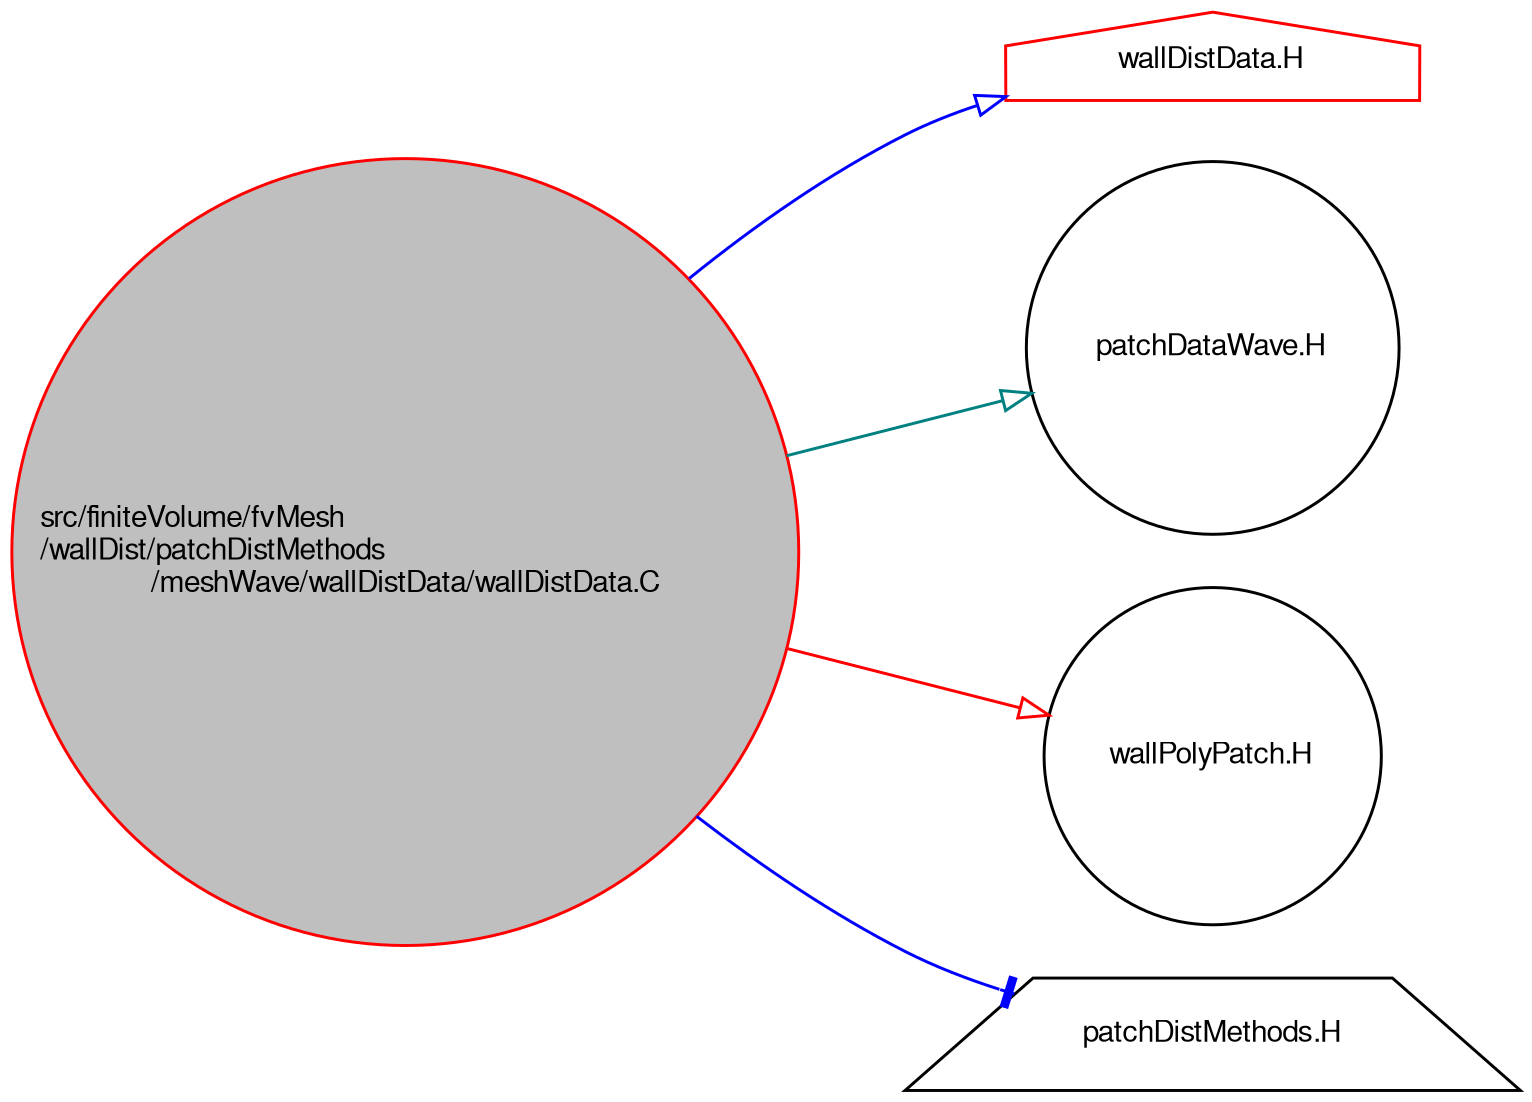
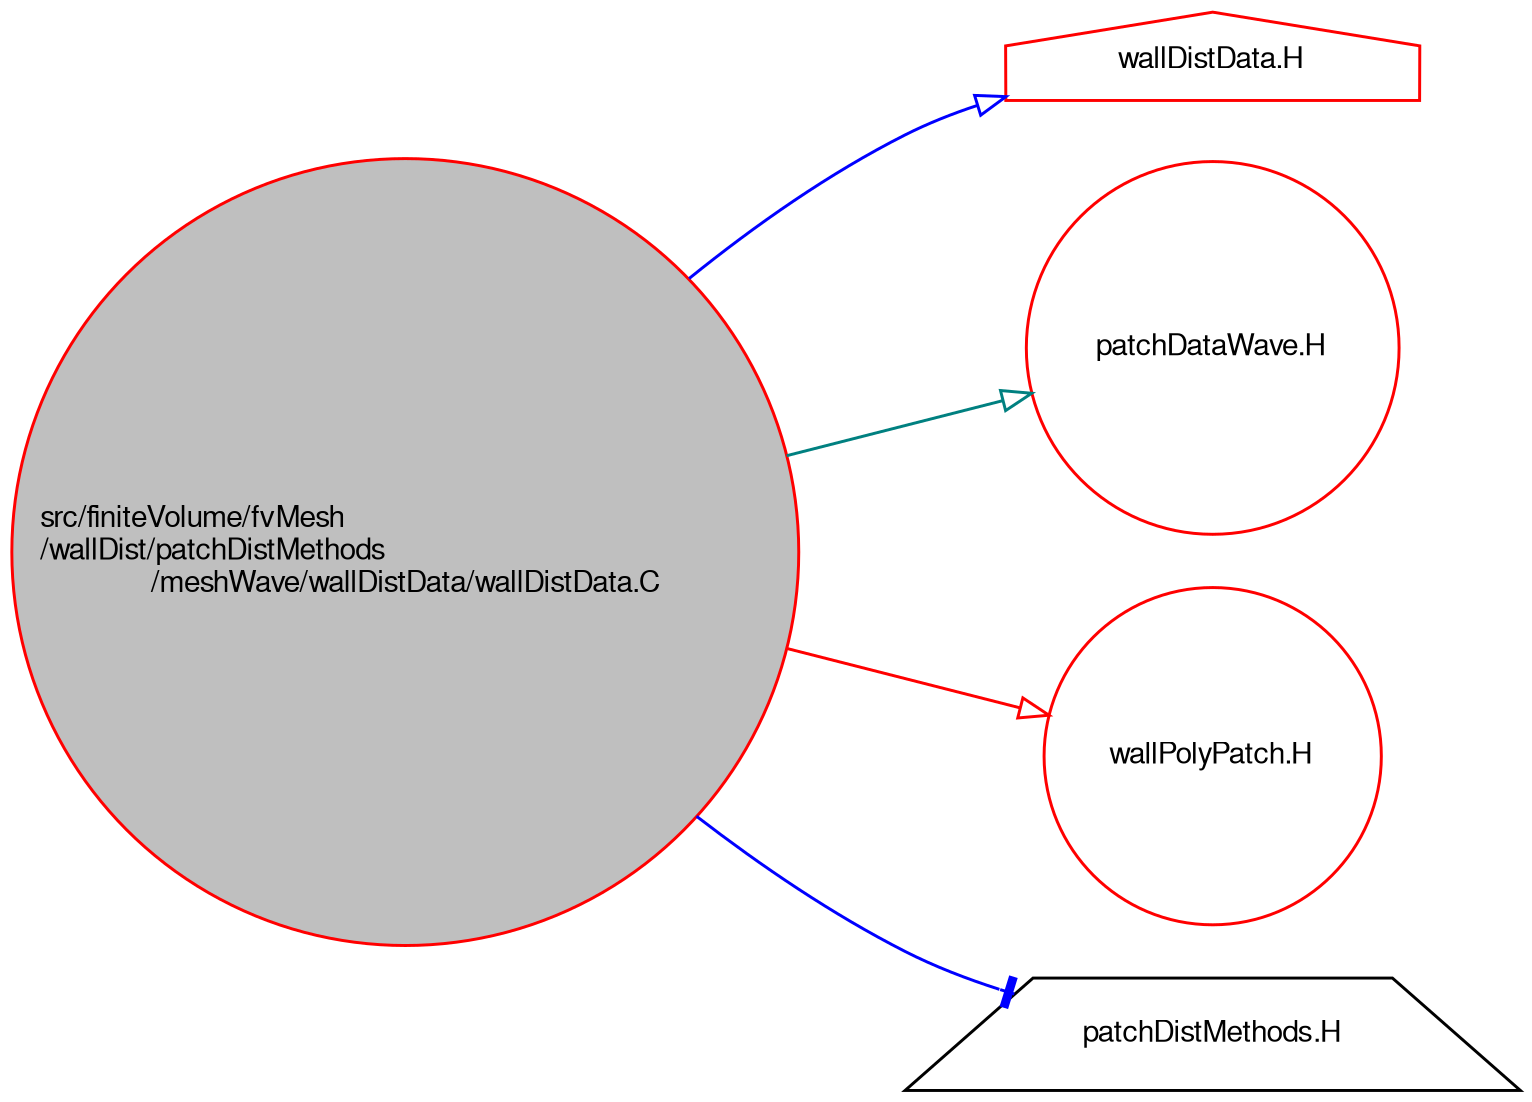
(1213, 348) -> (1213, 348)
(1213, 756) -> (1213, 756)
